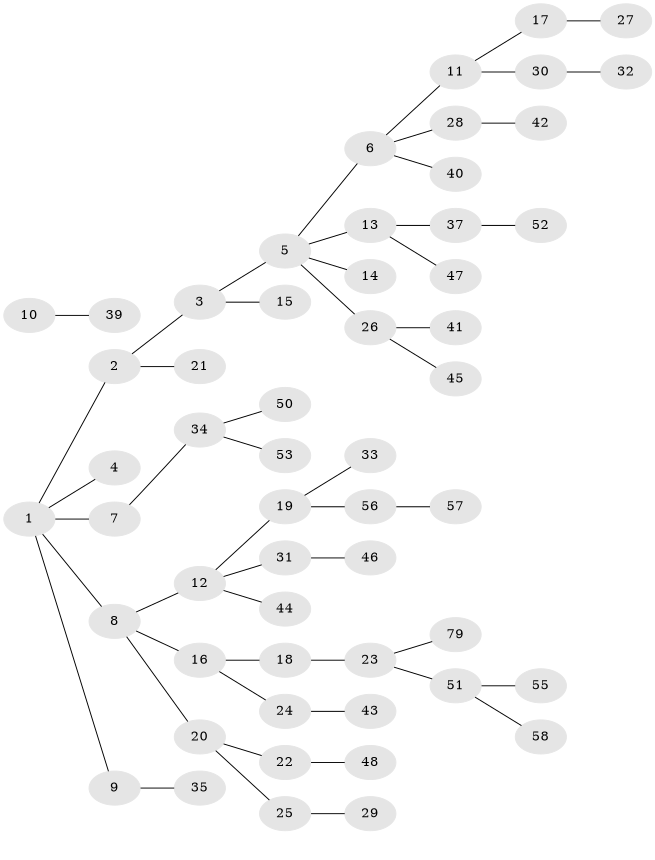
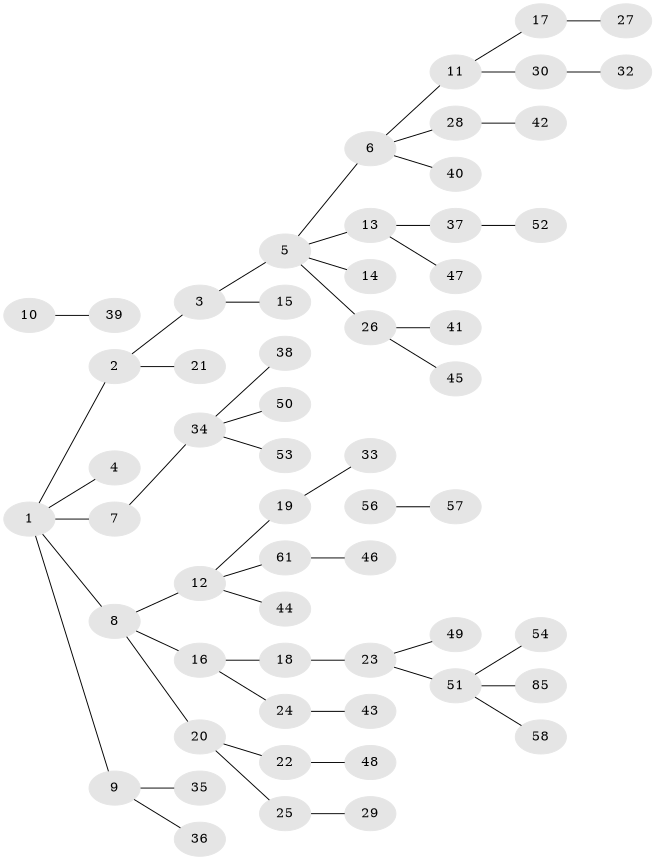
none -> (285, 353)
(328, 507) -> none
(285, 558) -> (285, 558)
(456, 635) -> (456, 635)
none -> (541, 635)
(541, 686) -> (541, 686)
none -> (200, 839)
